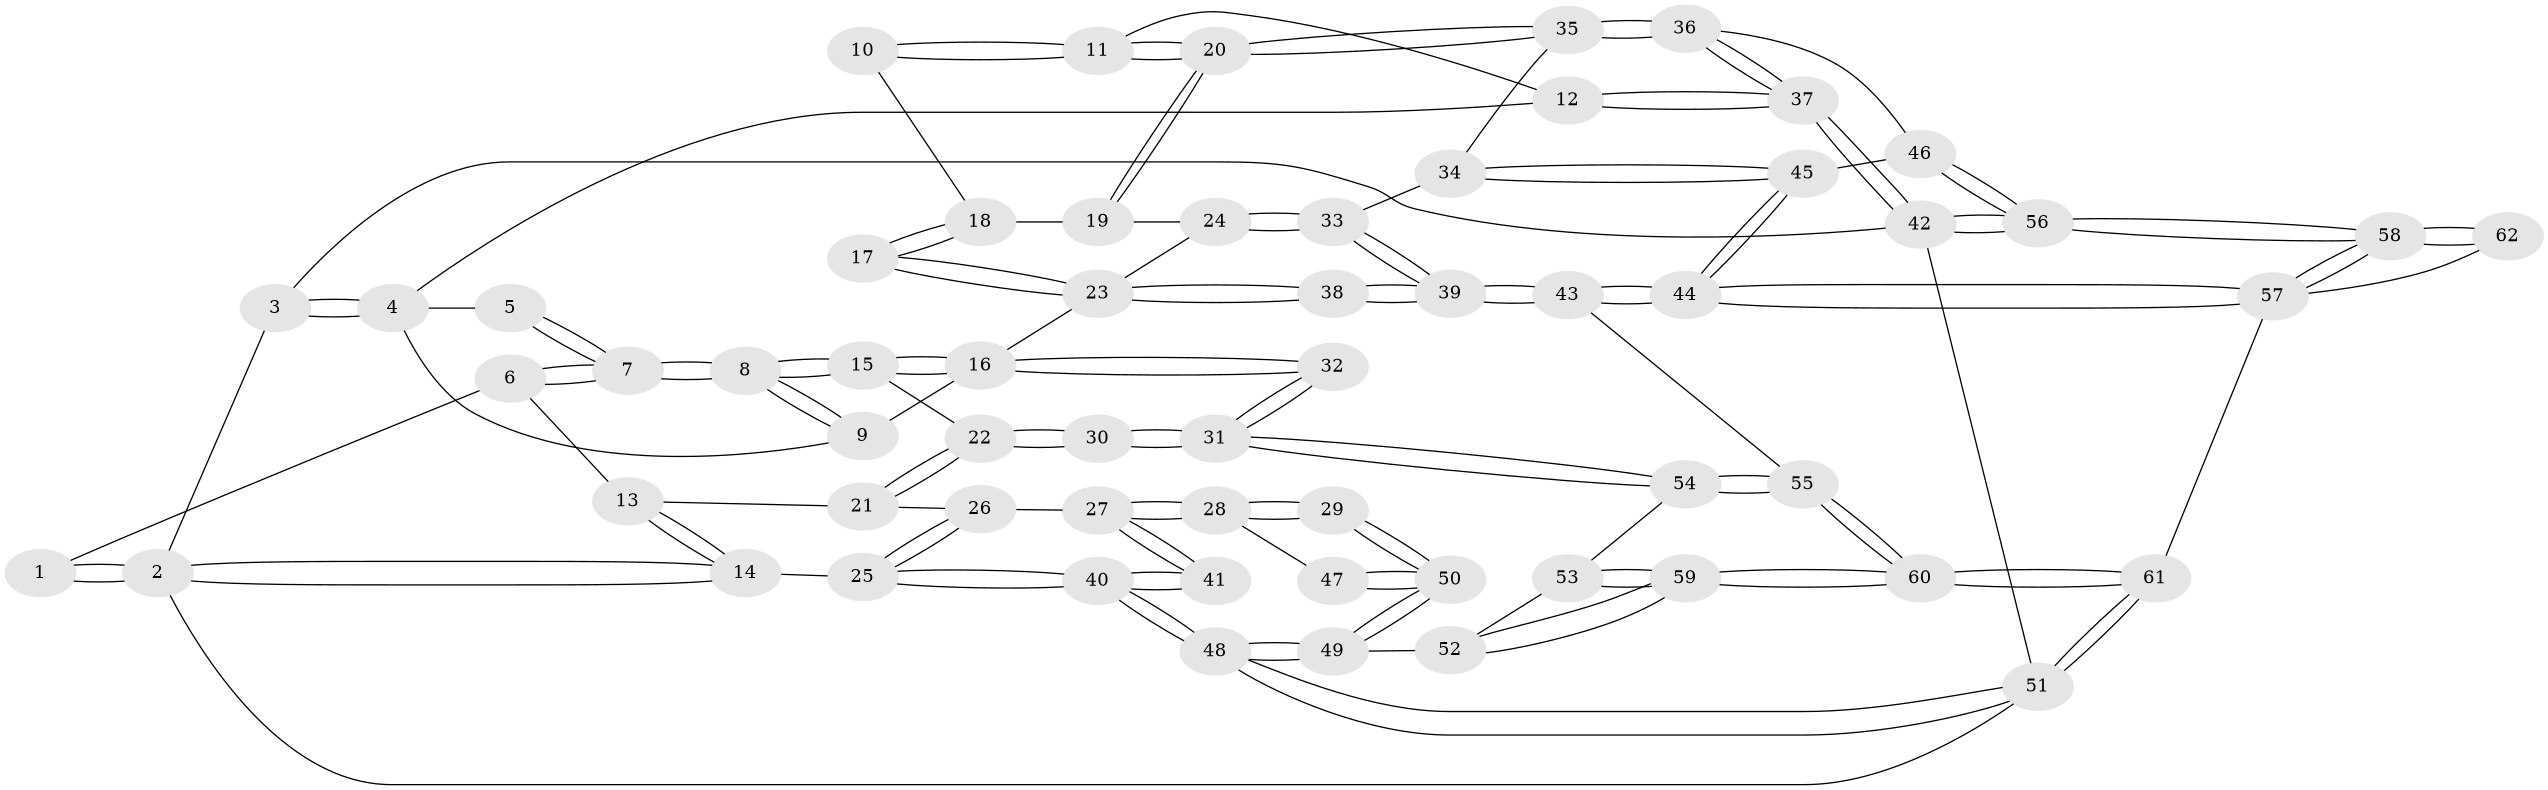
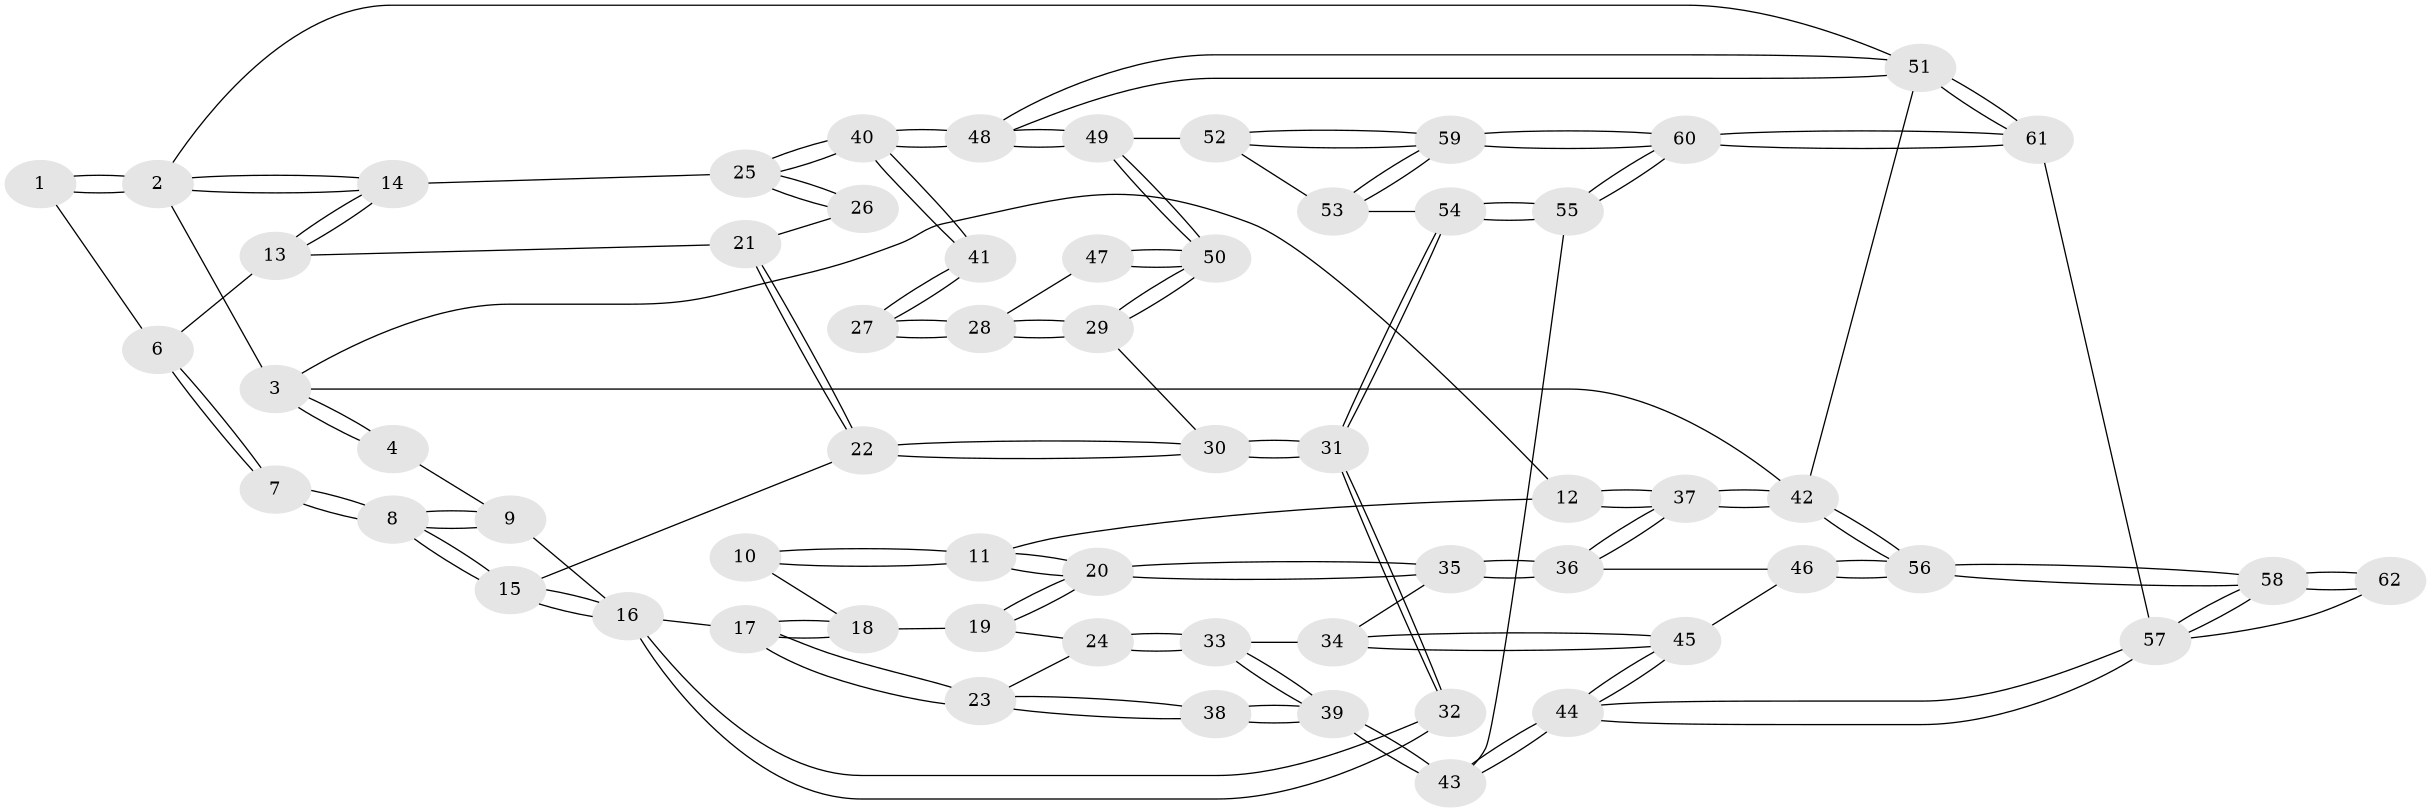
(954, 112) -> (963, 219)
(510, 308) -> none
(1039, 330) -> (687, 623)
none -> (1149, 381)
(1039, 510) -> none
